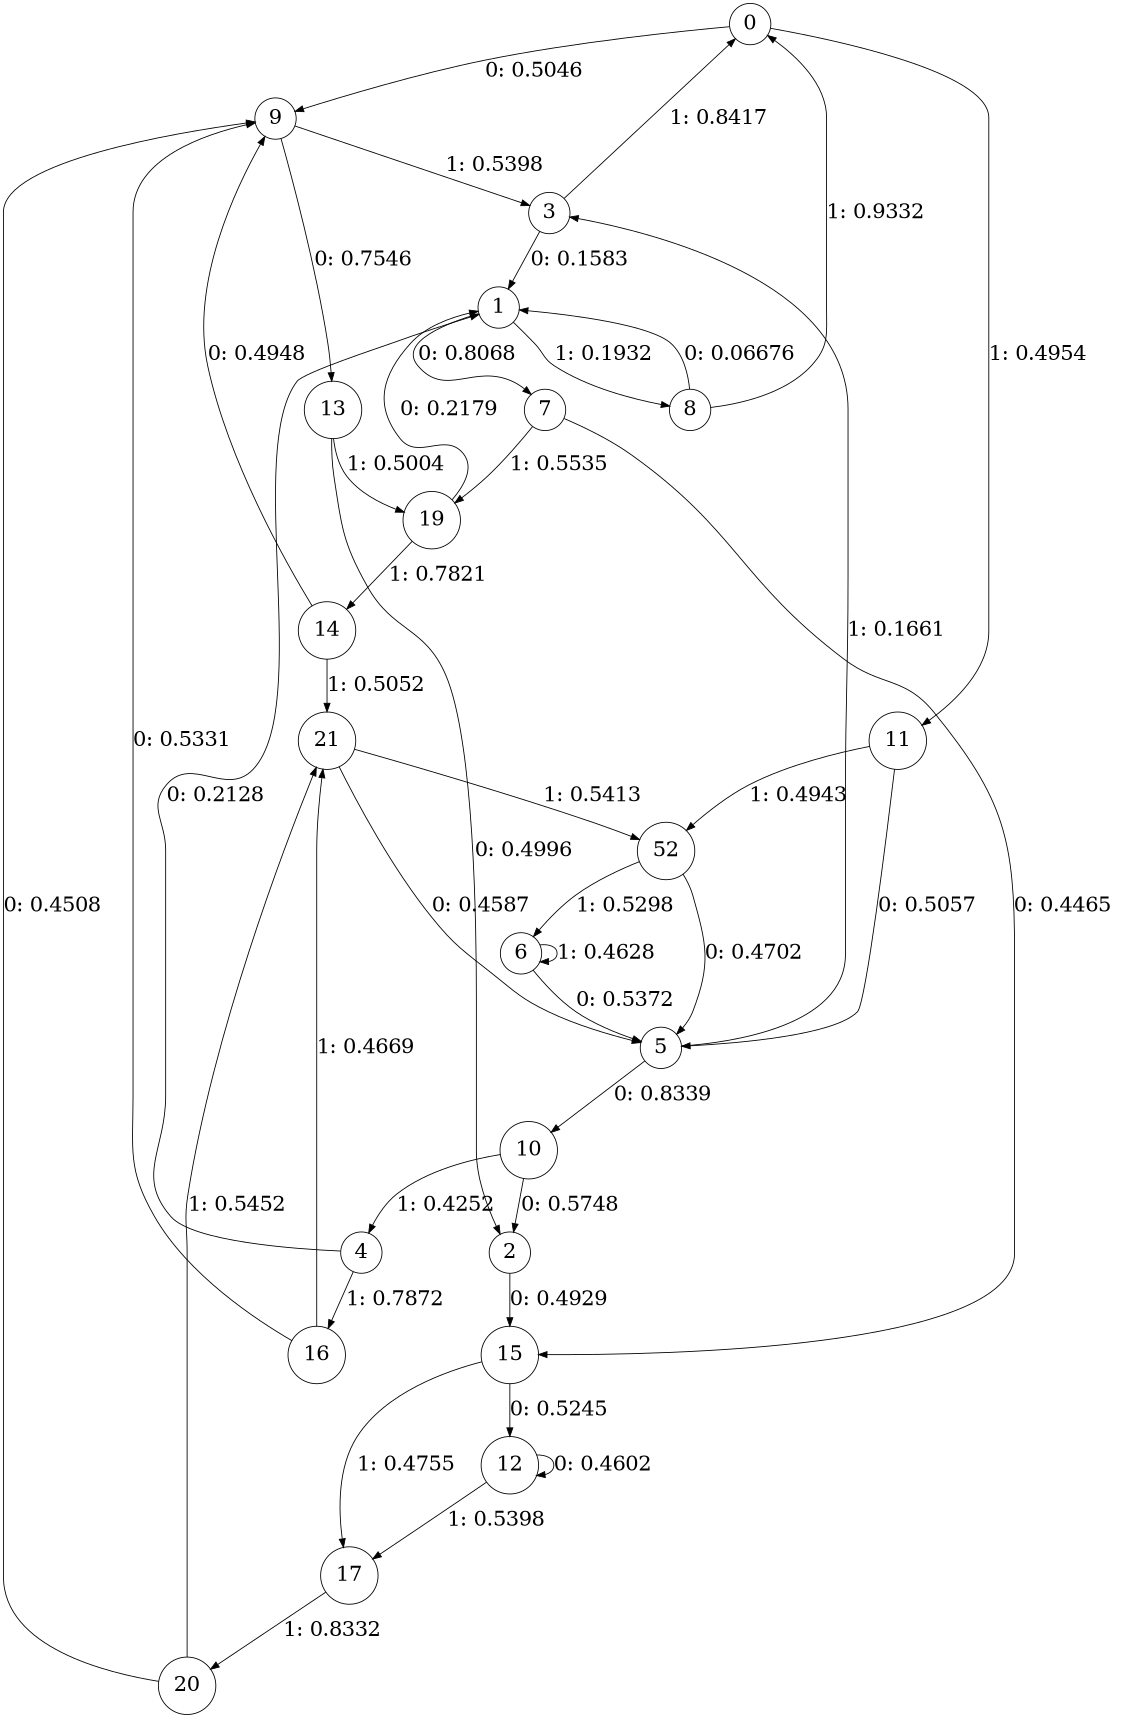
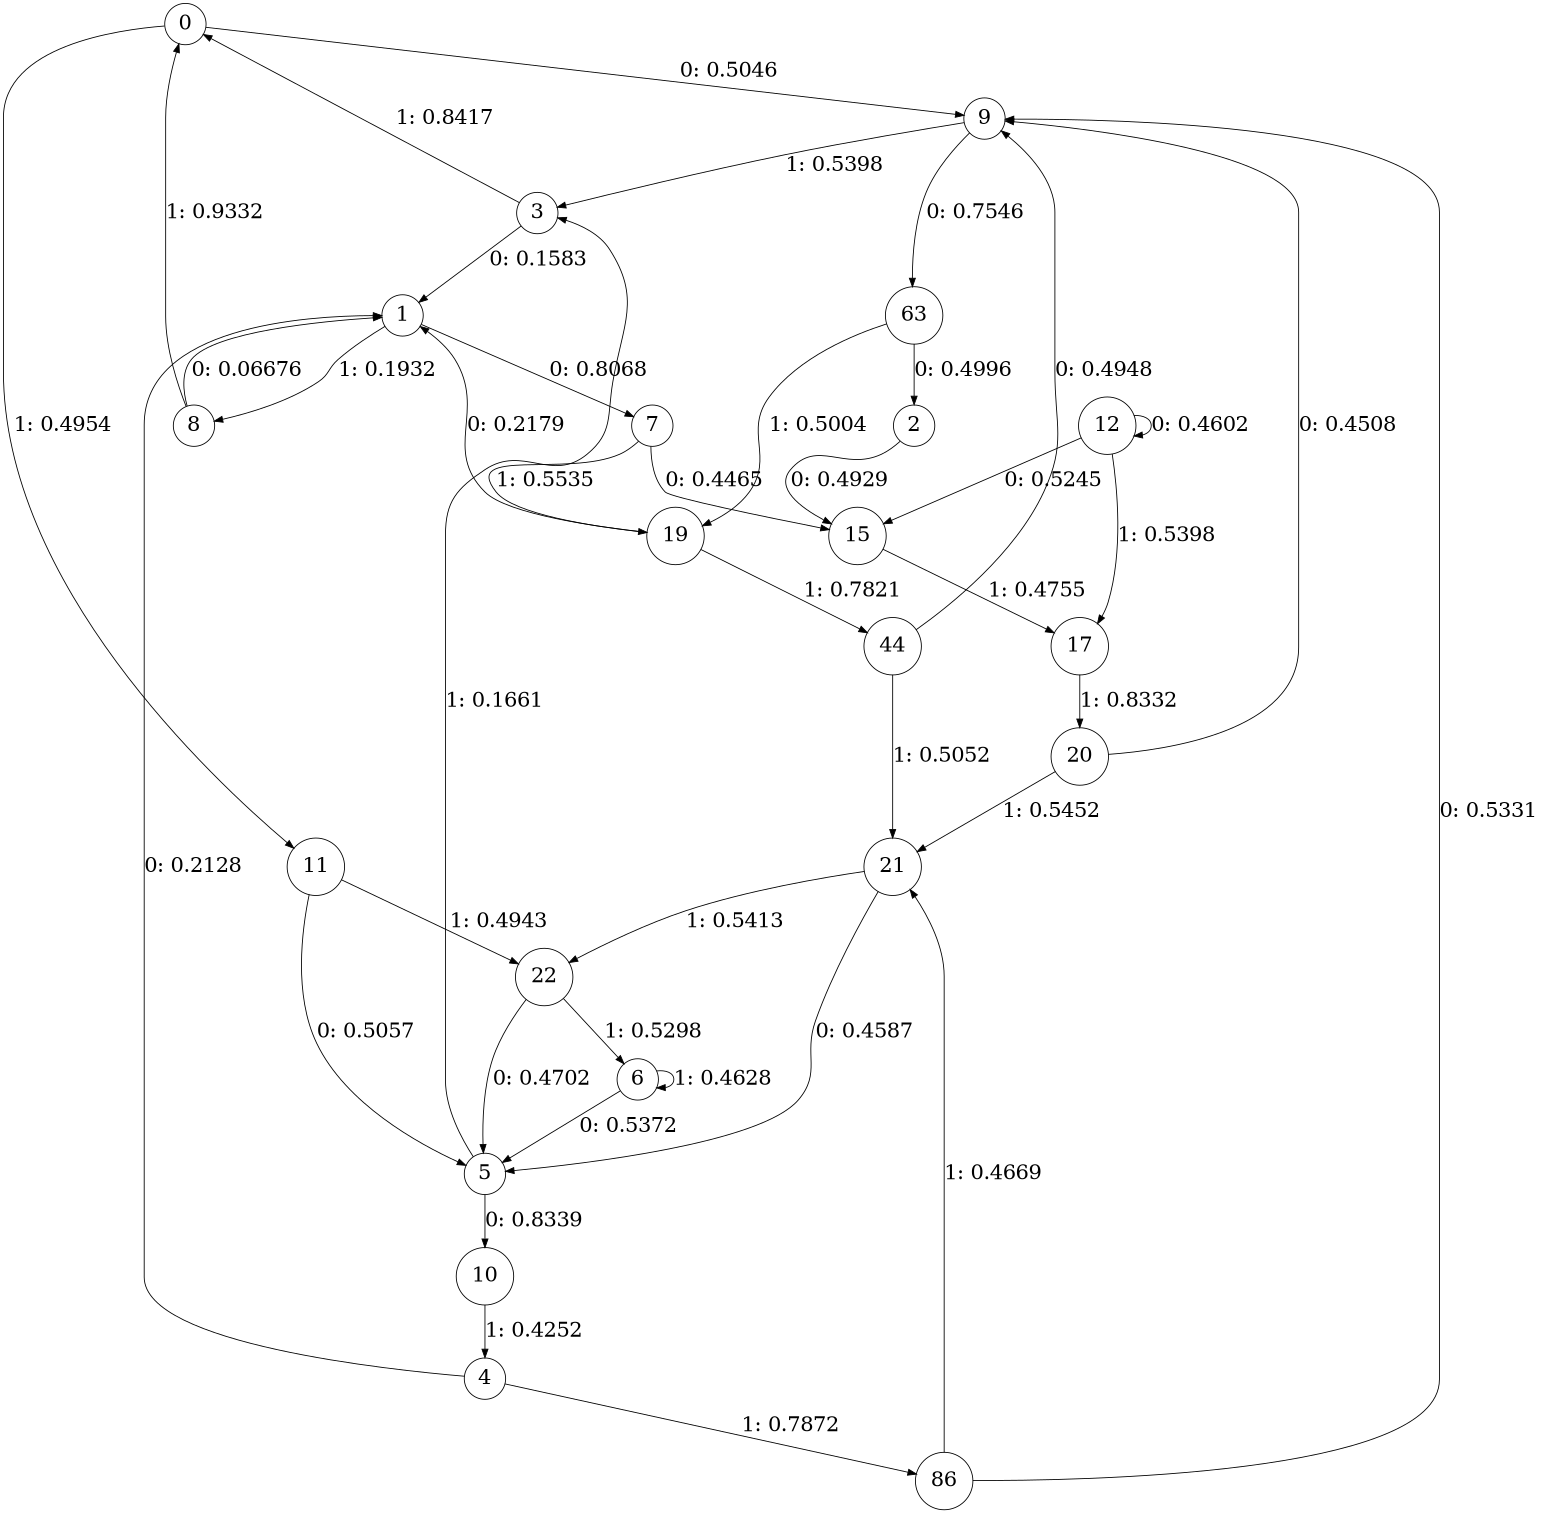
(333, 410) -> (914, 315)
(327, 630) -> (893, 646)
(666, 851) -> (544, 977)
(519, 1201) -> none
(317, 1355) -> (944, 1481)
(510, 1406) -> (986, 479)
